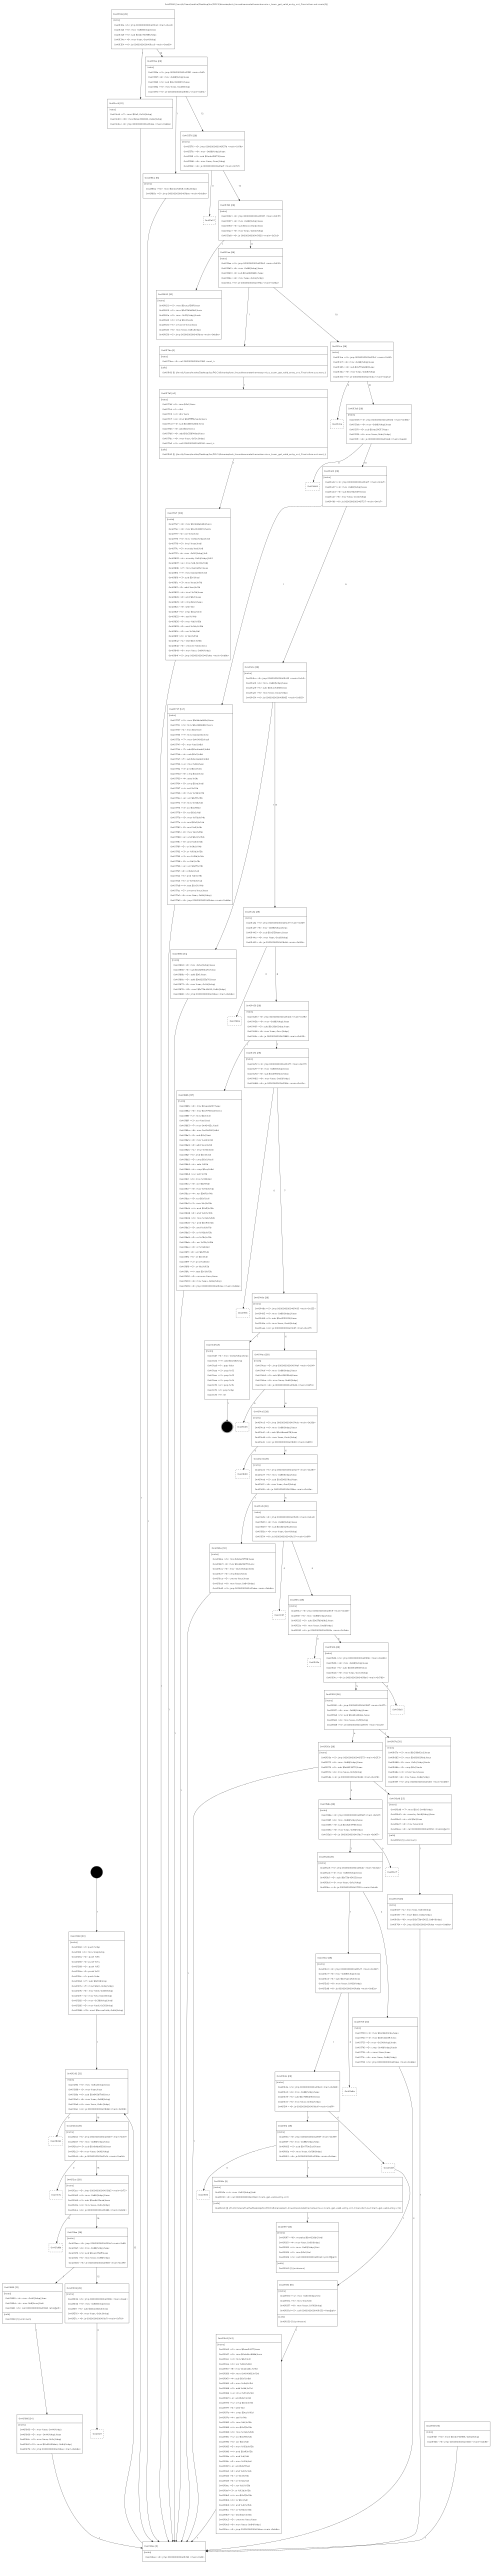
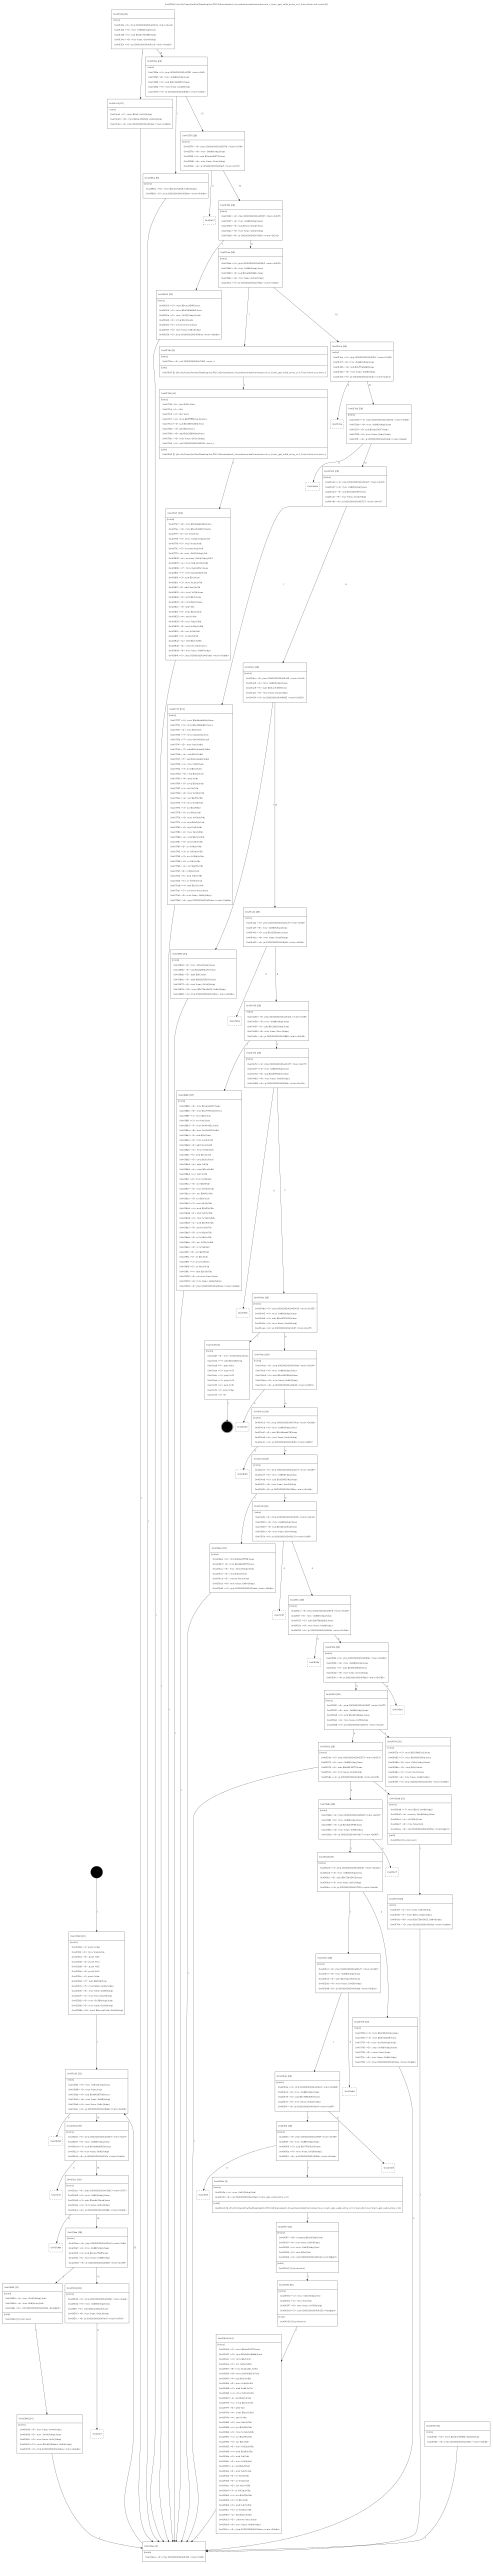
none -> (155, 1440)
(393, 2234) -> (307, 2276)
